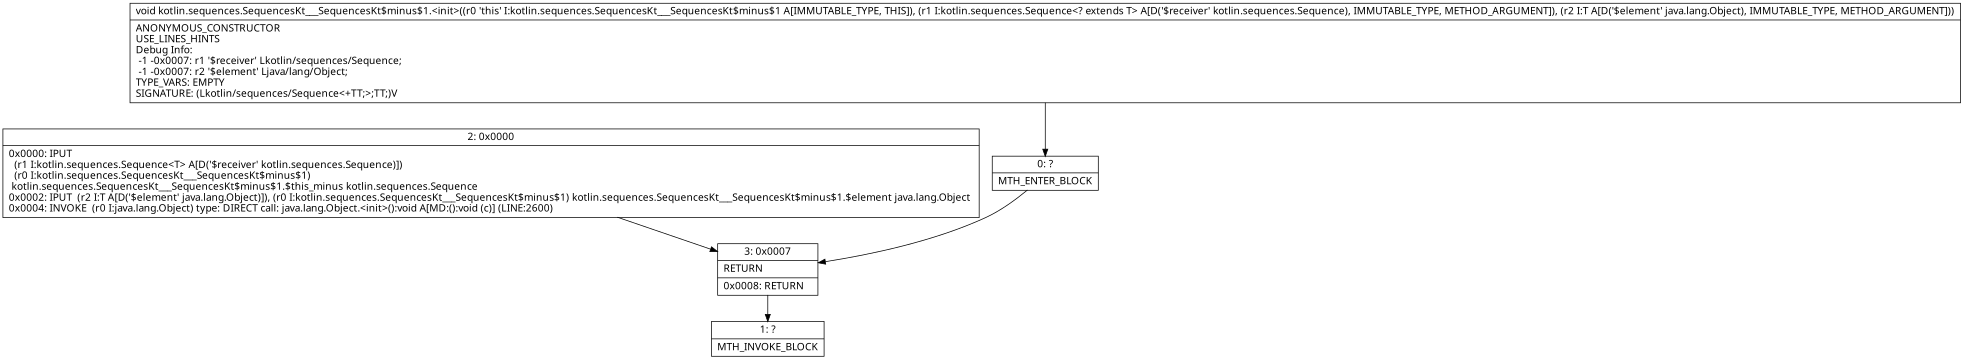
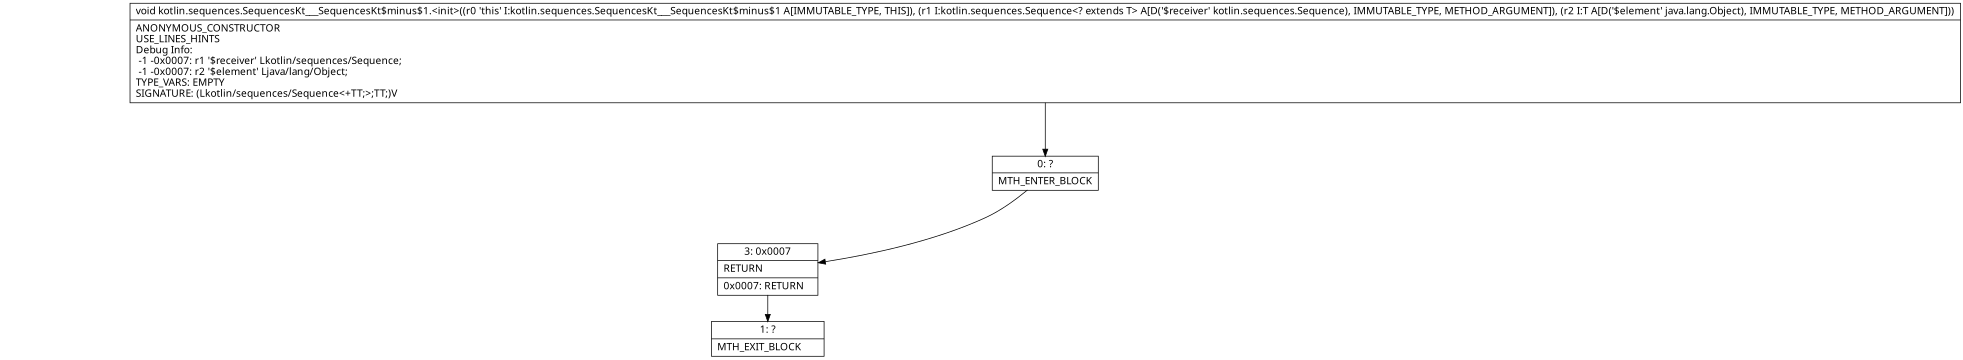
(491, 173) -> none
(768, 286) -> (768, 286)
(768, 347) -> (759, 347)
